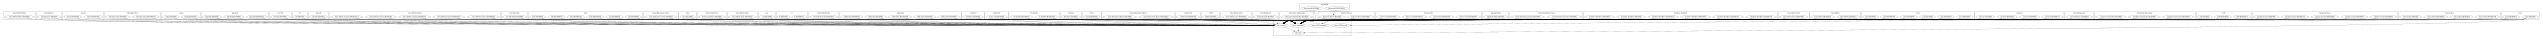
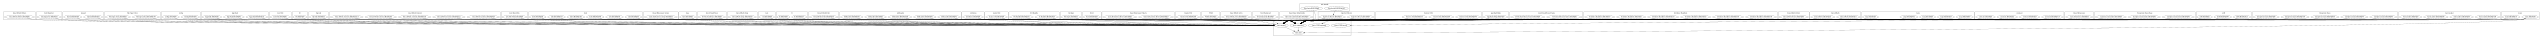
(1388, 17) -> none
(1889, 17) -> none
